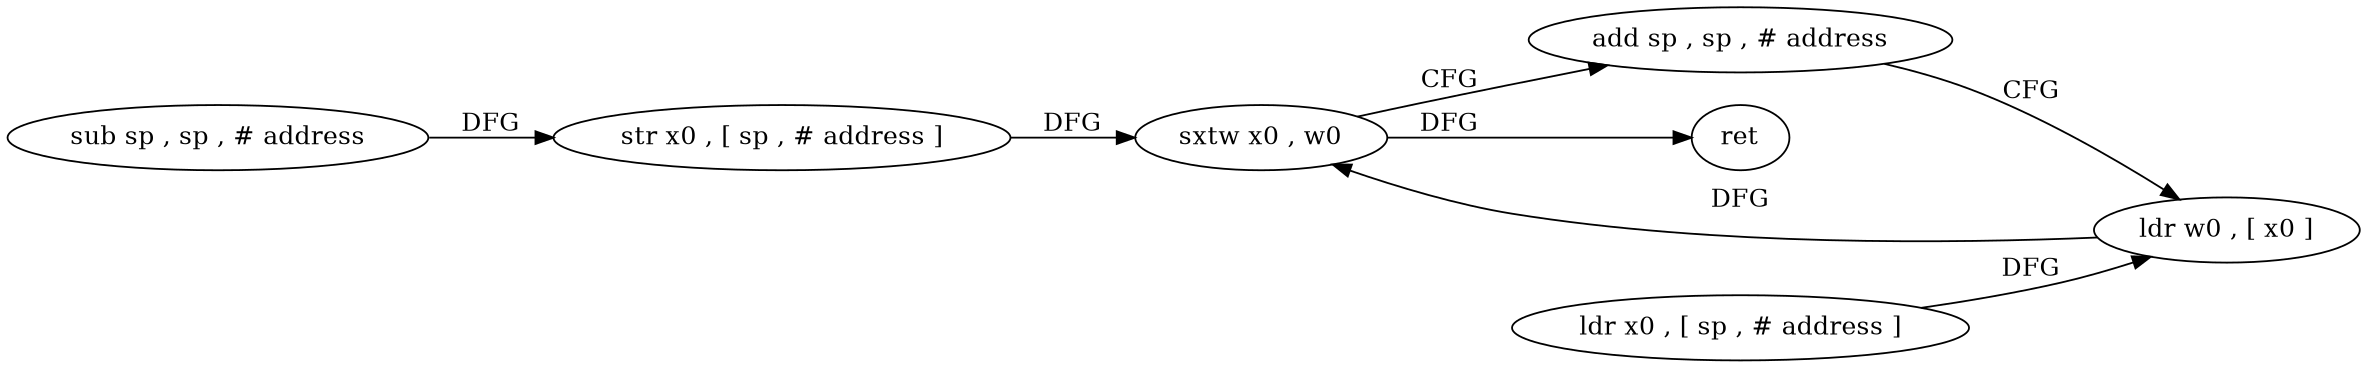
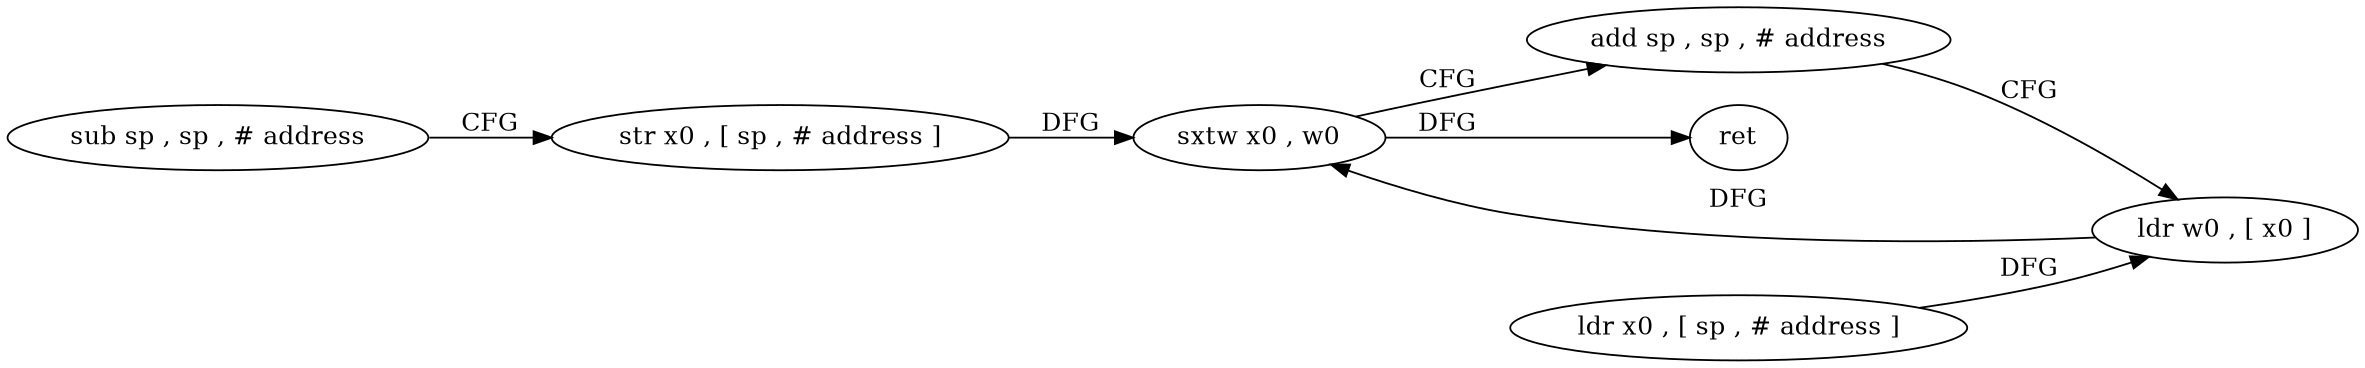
(491, 124) -> (490, 124)
